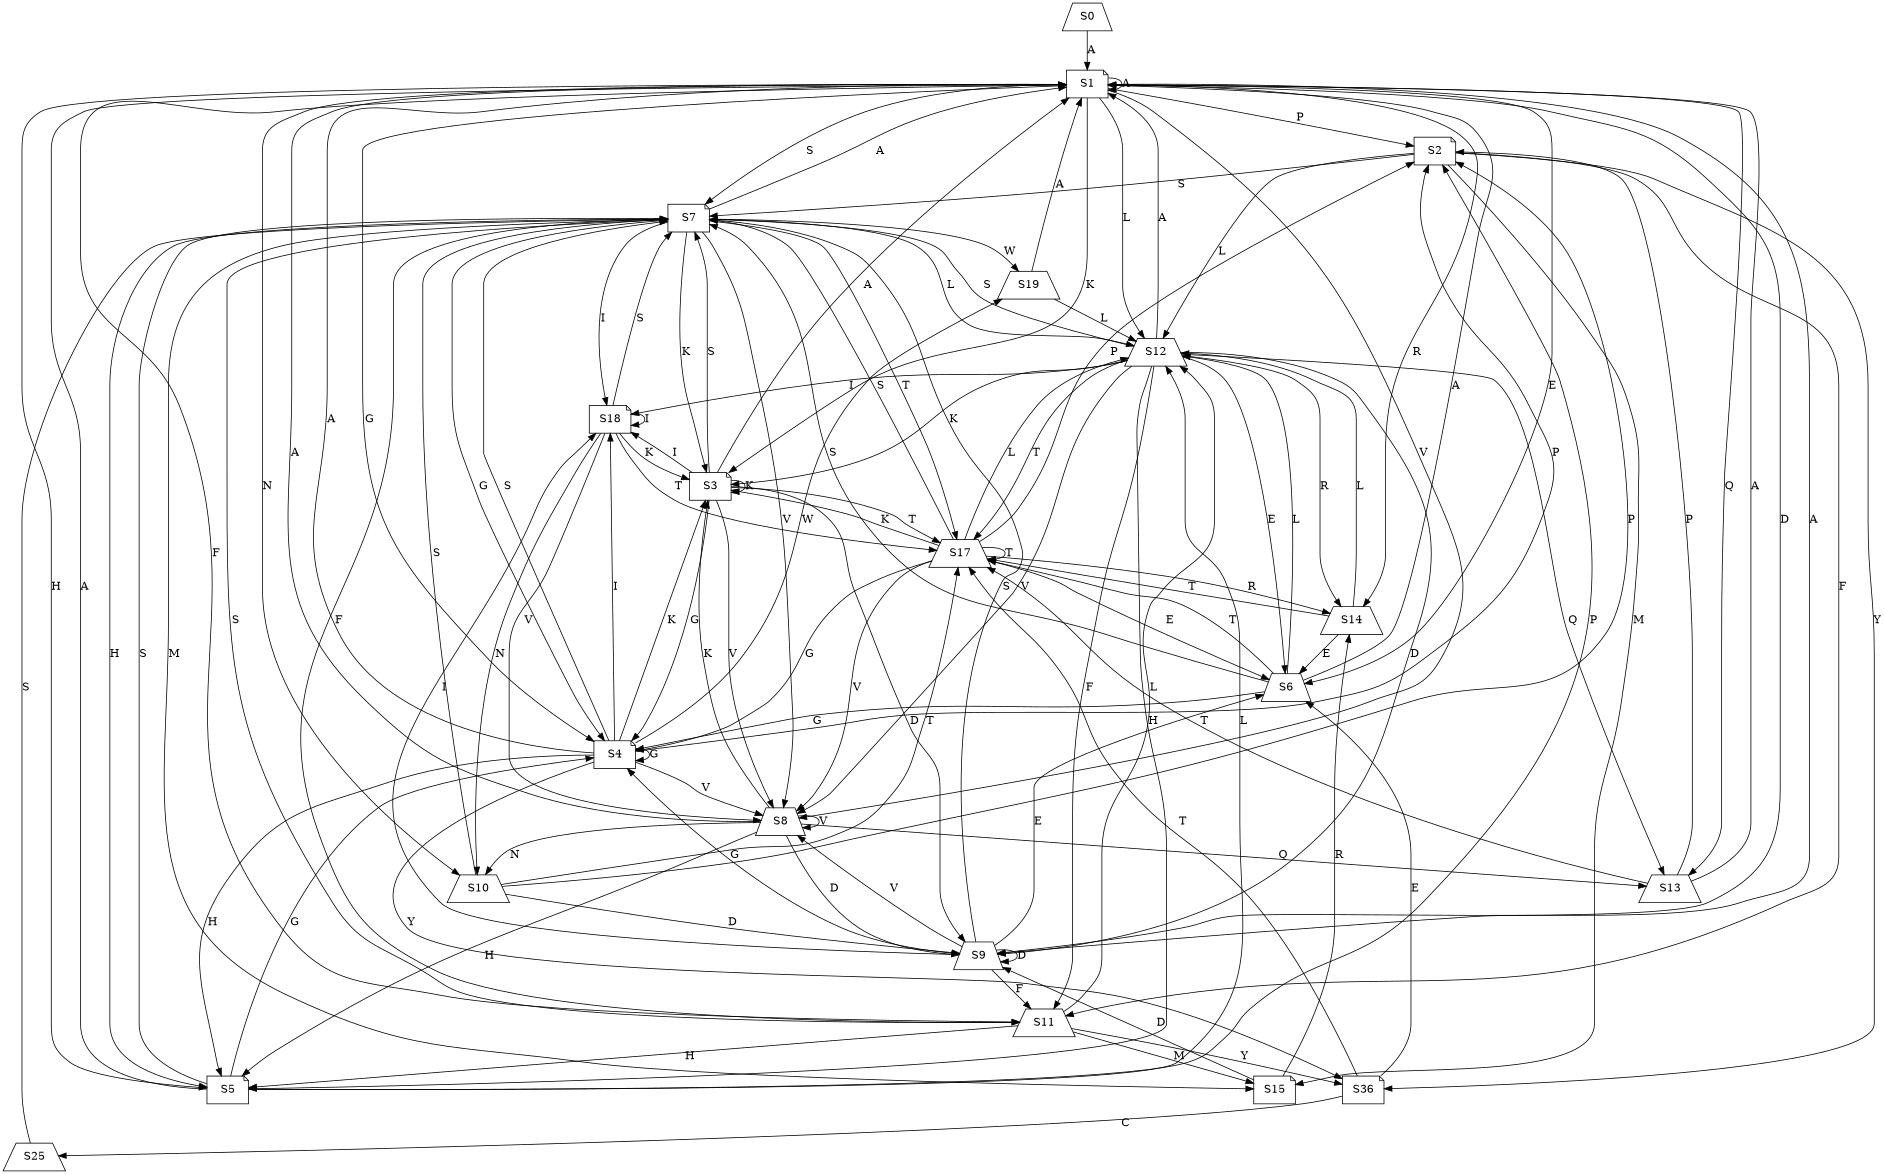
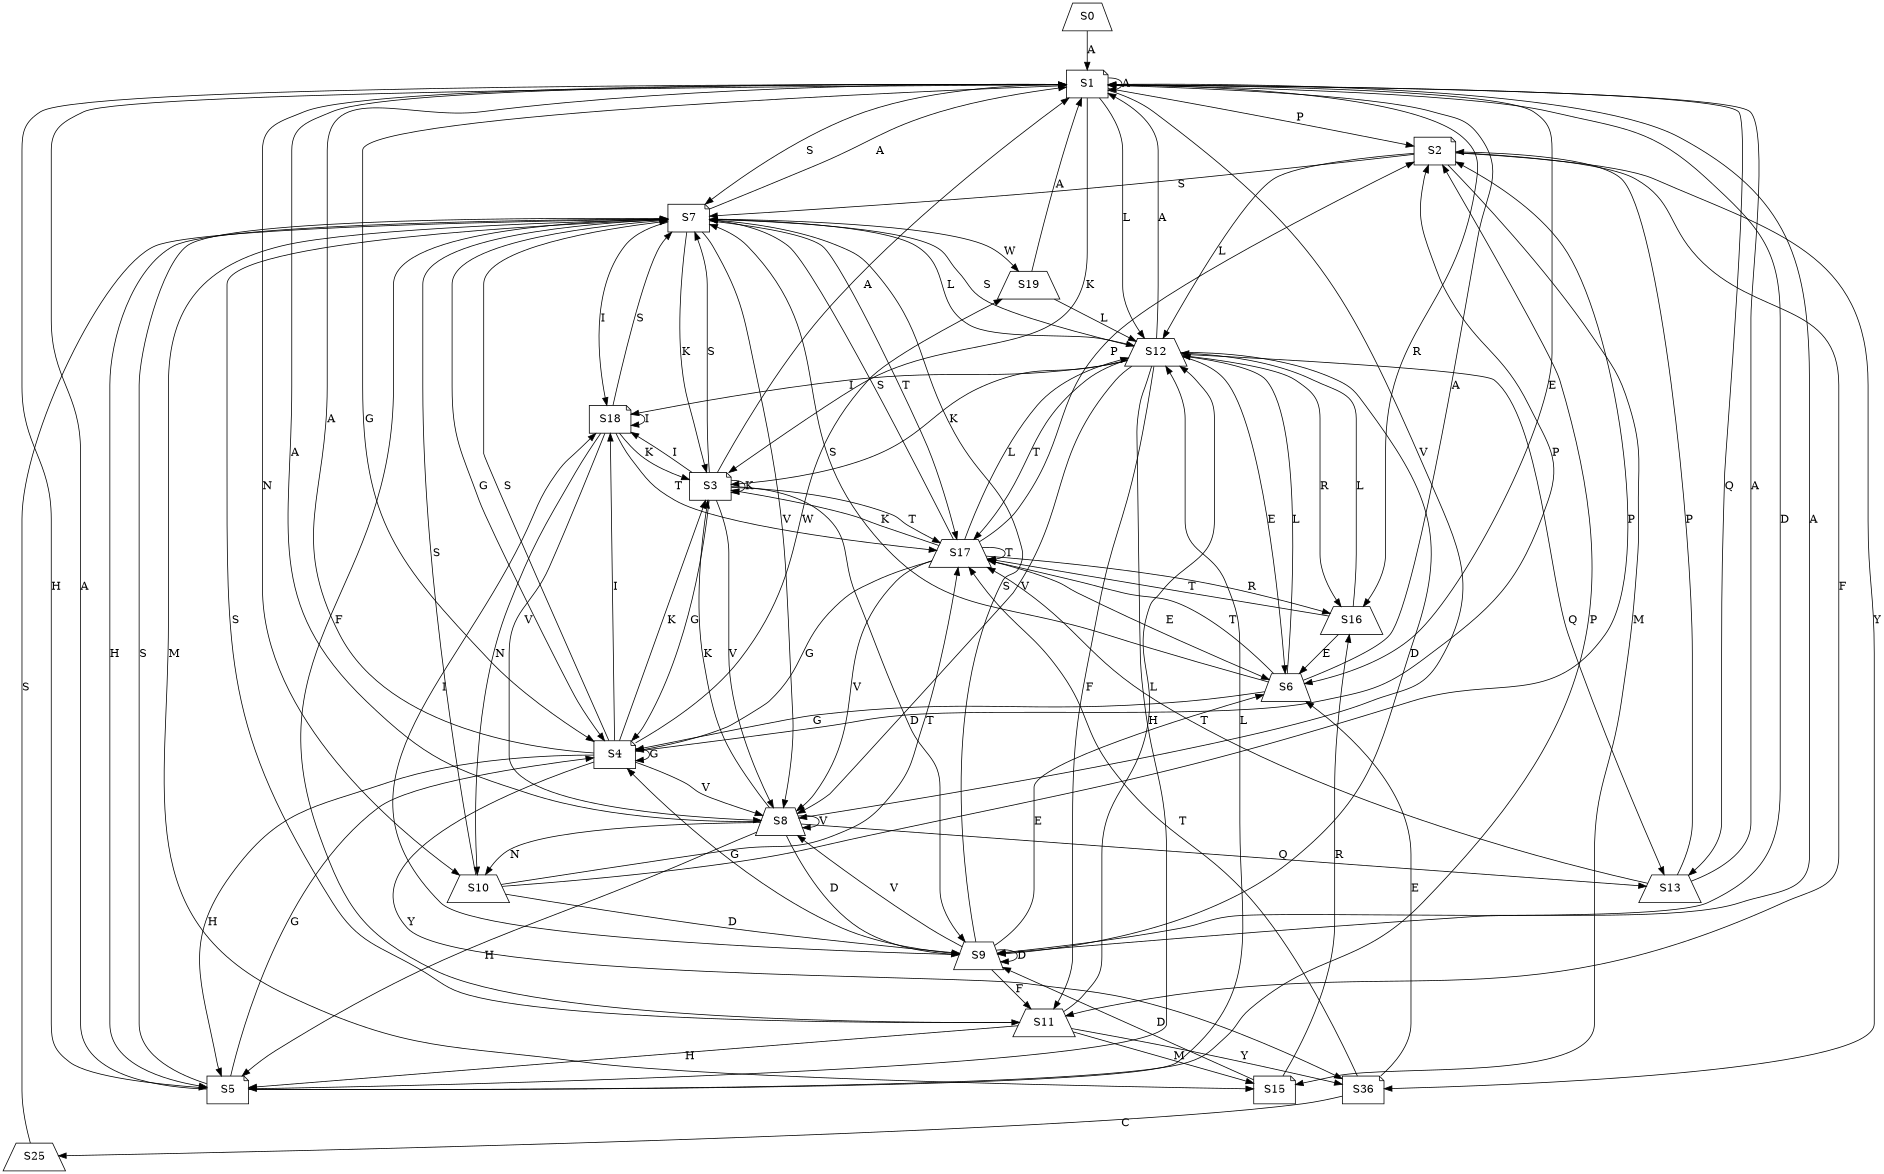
(176, 400) -> none
(1352, 621) -> (1352, 621)
